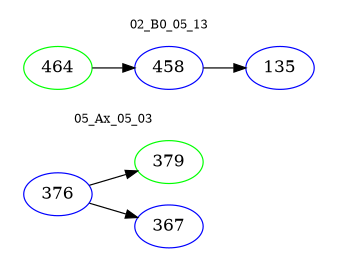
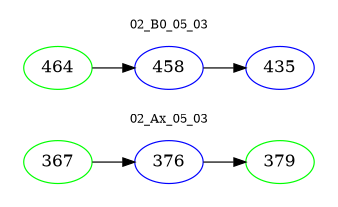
(169, 26) -> (169, 26)
(280, 68) -> (280, 68)
(113, 120) -> (169, 120)
(108, 209) -> (107, 162)
(169, 226) -> (58, 162)
